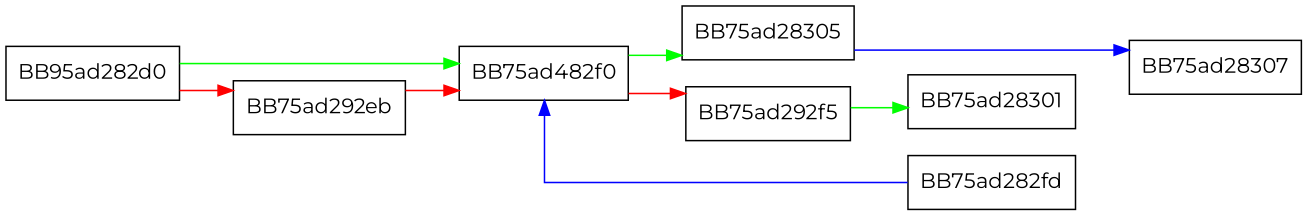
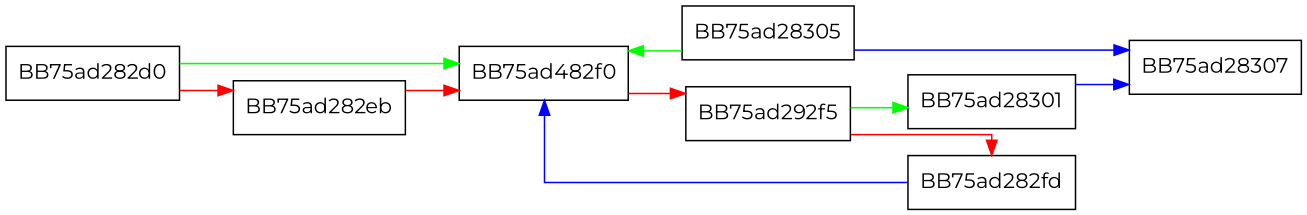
(648, 55) -> (663, 51)
(93, 73) -> (93, 73)
none -> (1095, 85)
(319, 108) -> (319, 108)
none -> (924, 135)
